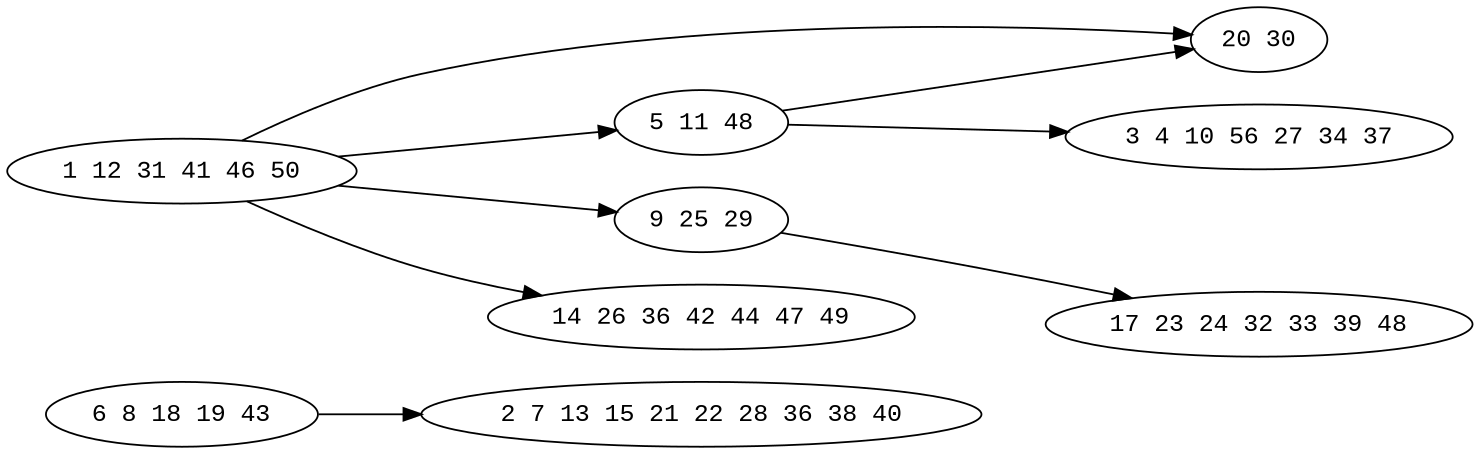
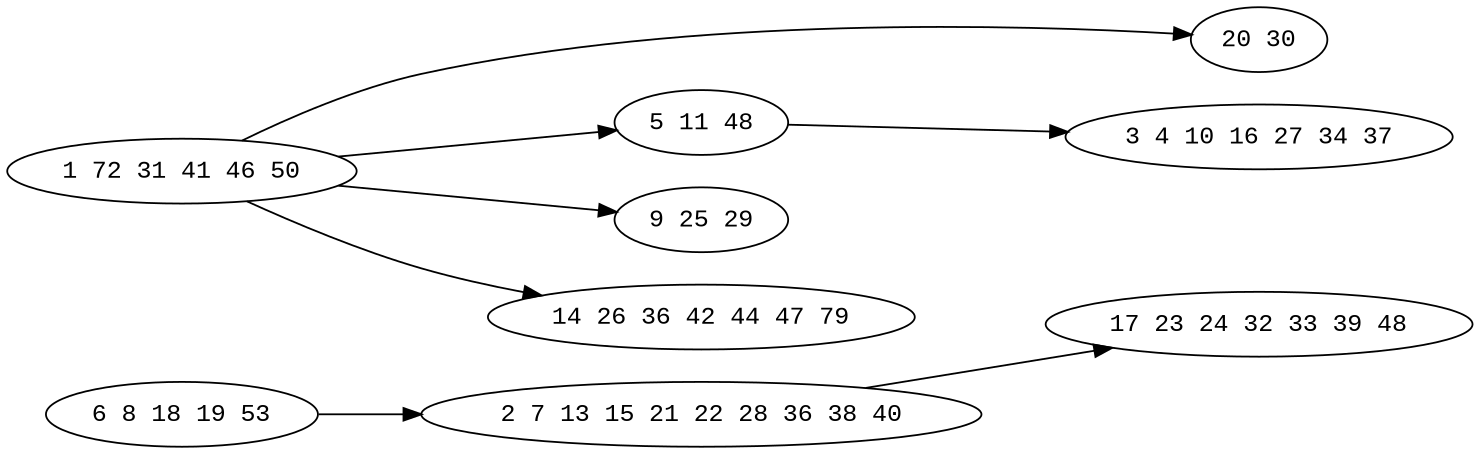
(979, 81) -> none
(1259, 137) -> (1259, 137)
(182, 171) -> (182, 171)
(948, 262) -> (980, 369)
(701, 317) -> (701, 317)
(182, 414) -> (182, 414)
